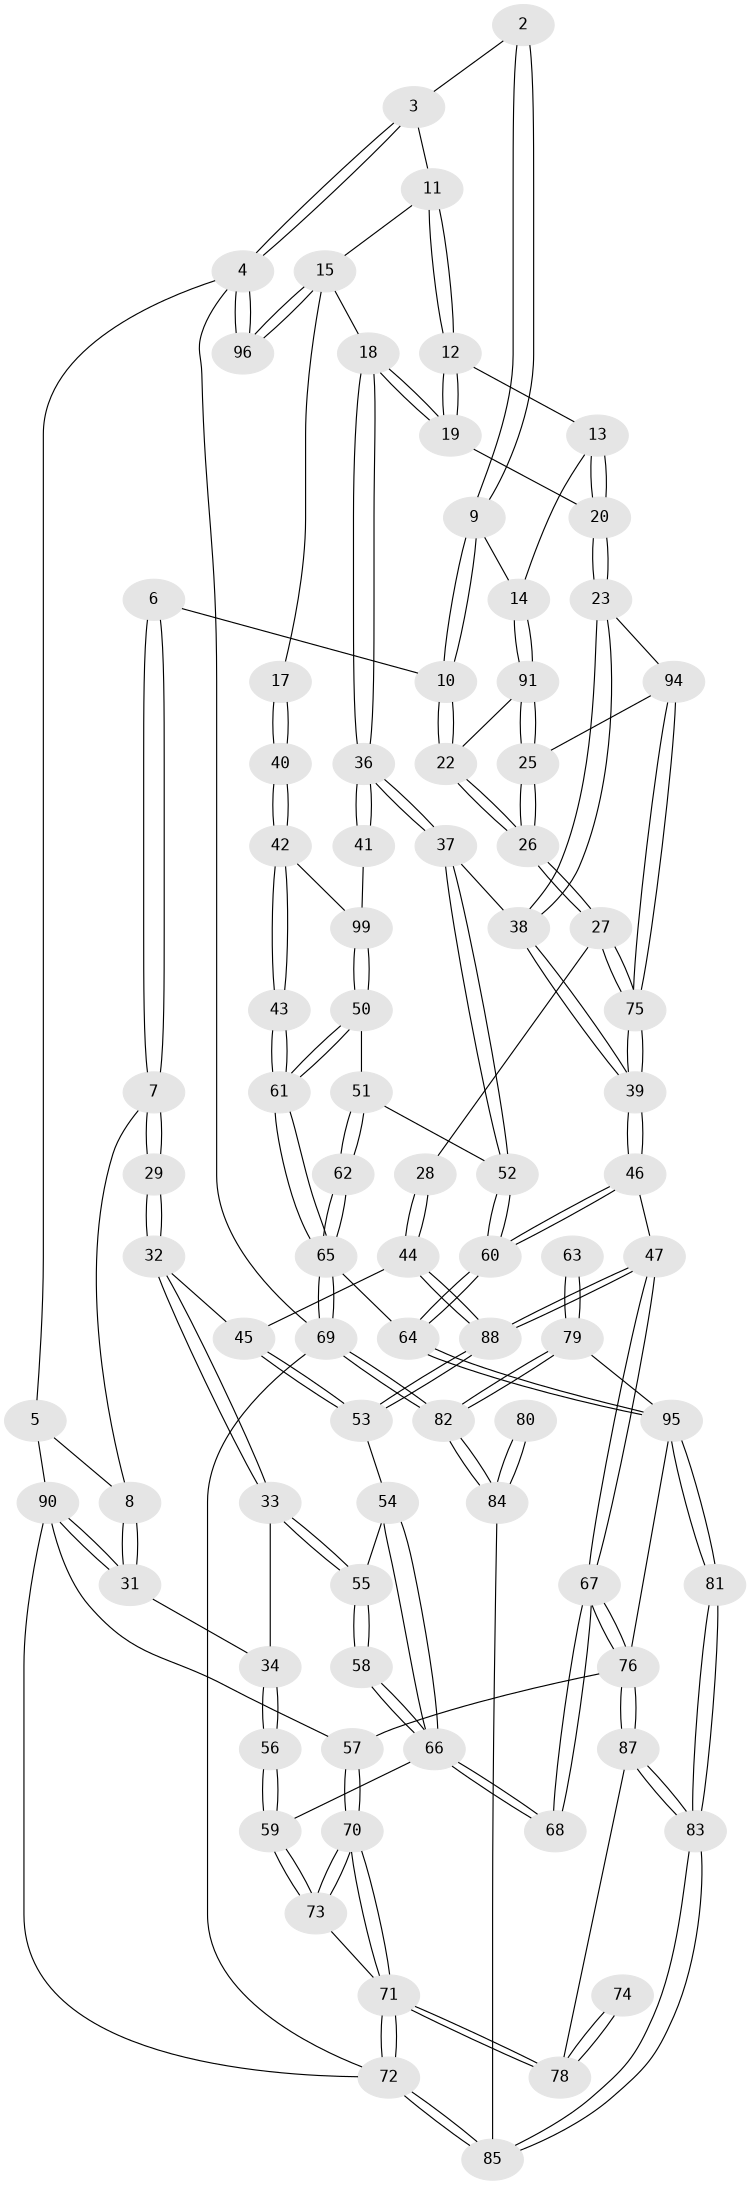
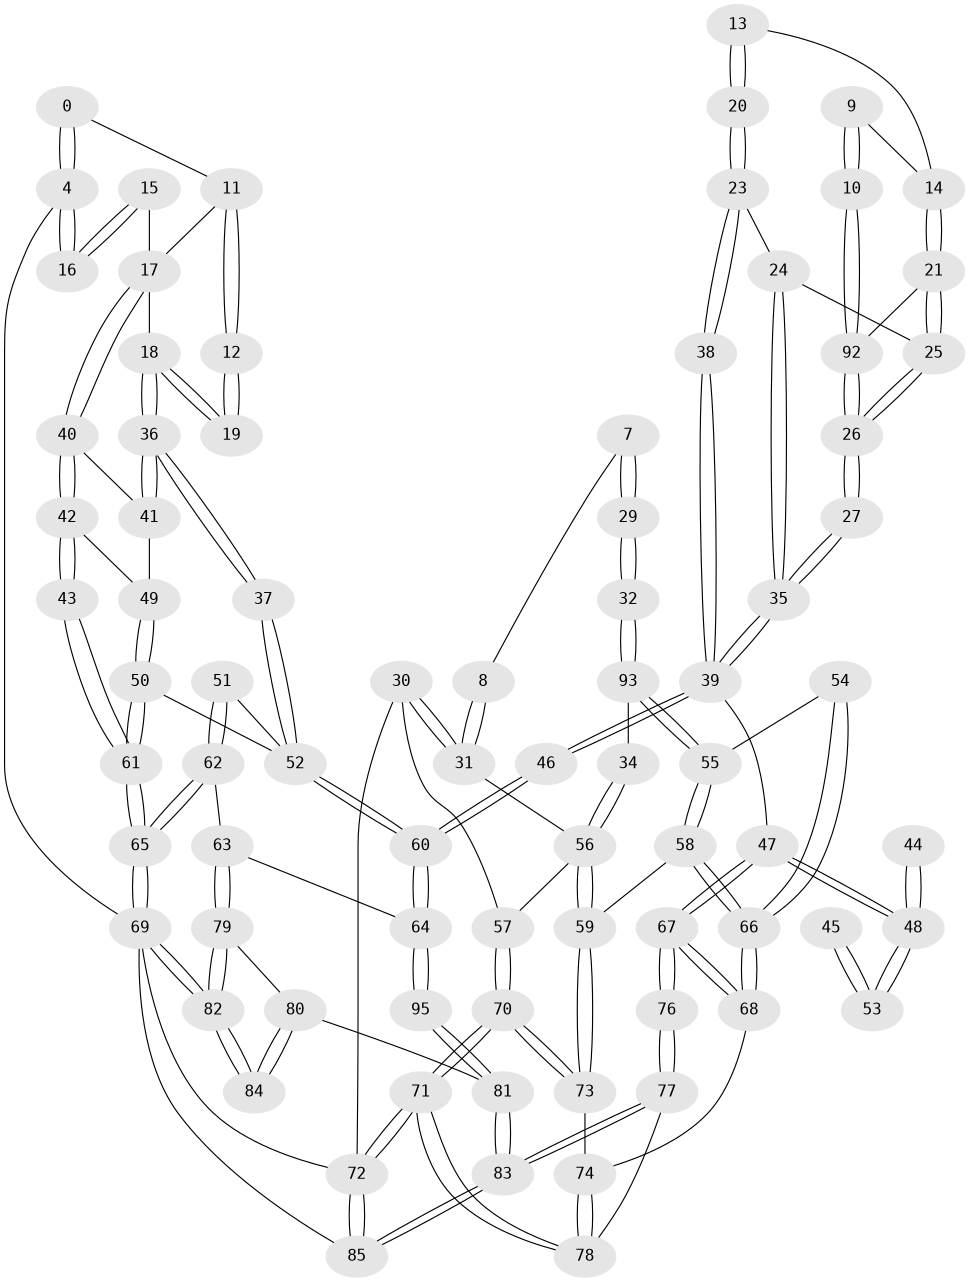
(523, 25) -> none
(414, 107) -> (67, 107)
(378, 231) -> (191, 230)
(347, 312) -> (149, 313)
(243, 353) -> (67, 271)
(522, 393) -> none
none -> (108, 477)
(525, 477) -> none
(154, 600) -> none
(528, 682) -> (934, 271)
(674, 682) -> (779, 271)
(446, 764) -> (852, 353)
none -> (218, 805)
(482, 887) -> none
(361, 928) -> (149, 600)
(635, 1010) -> (779, 600)
none -> (401, 1048)
(361, 1051) -> (218, 723)
none -> (701, 1119)
(425, 1174) -> none
(645, 1215) -> (757, 759)
(199, 1298) -> none
(326, 1298) -> none
(367, 1298) -> (322, 887)
(490, 1339) -> (913, 928)
(616, 1375) -> (259, 969)
(35, 1421) -> none
(375, 1462) -> none
(48, 1503) -> (401, 682)
(270, 1503) -> (628, 682)
(650, 1544) -> none
(200, 1626) -> (524, 805)
(486, 1700) -> (544, 887)
(628, 1749) -> (667, 1092)
(352, 1790) -> (635, 887)
(493, 1831) -> (188, 1126)
(352, 1954) -> (585, 1134)
